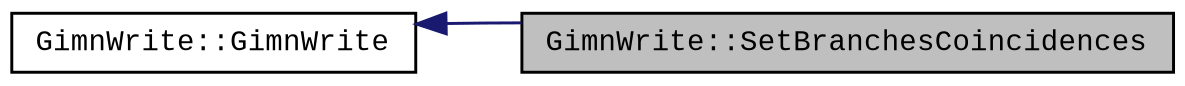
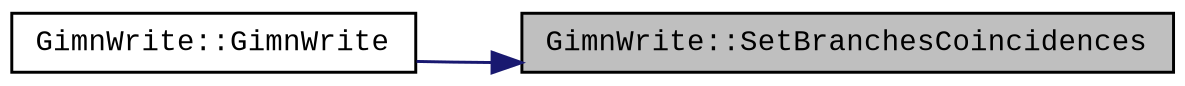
(484, 23) -> (454, 62)
